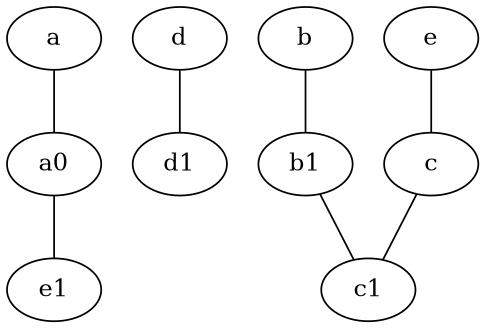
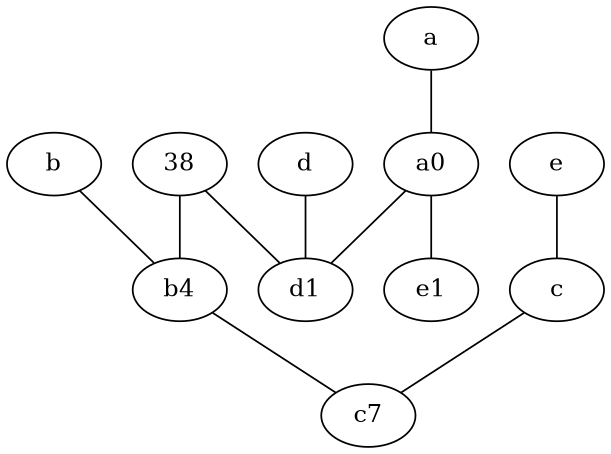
none -> (180, 164)
(306, 164) -> (180, 290)
none -> (369, 227)
(368, 290) -> (368, 416)
